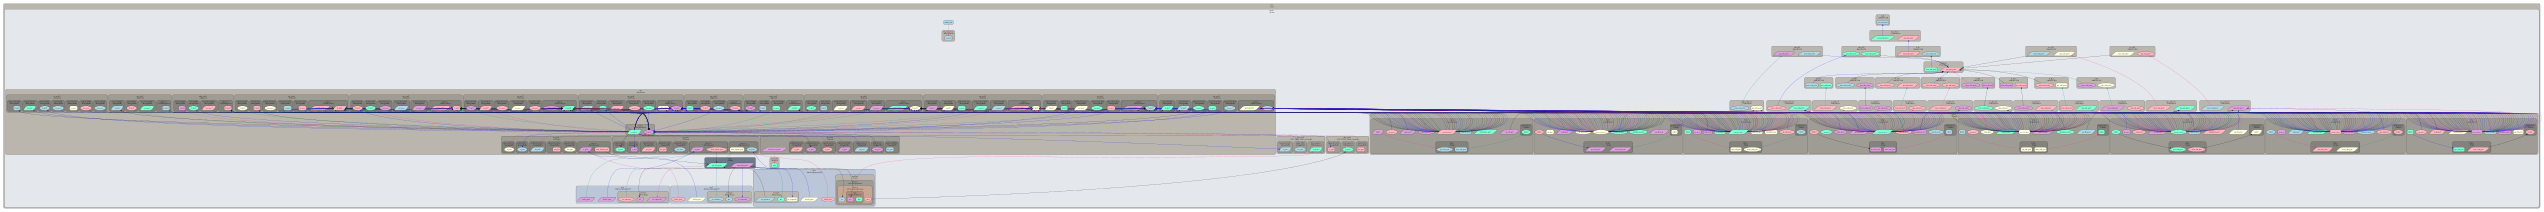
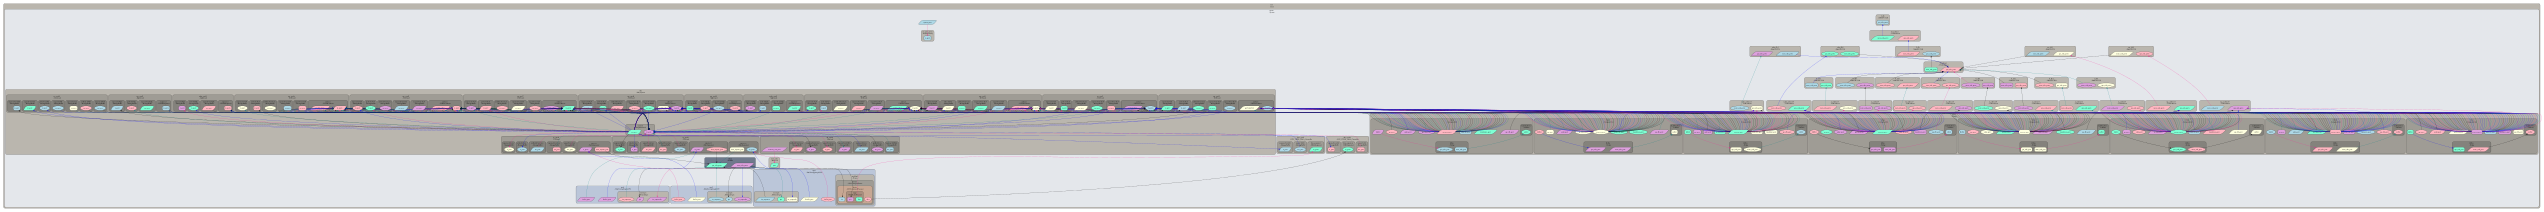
(948, 22) -> (928, 22)
(774, 165) -> (774, 165)
